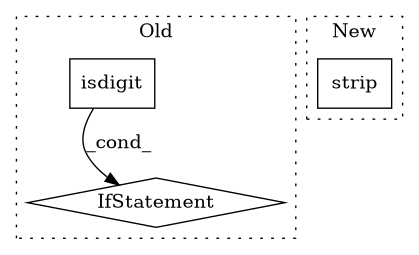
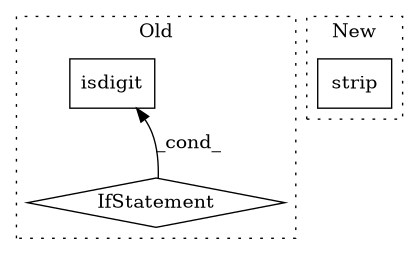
(84, 146) -> (156, 148)
